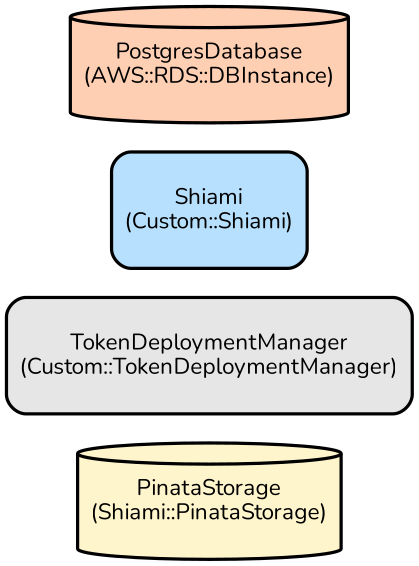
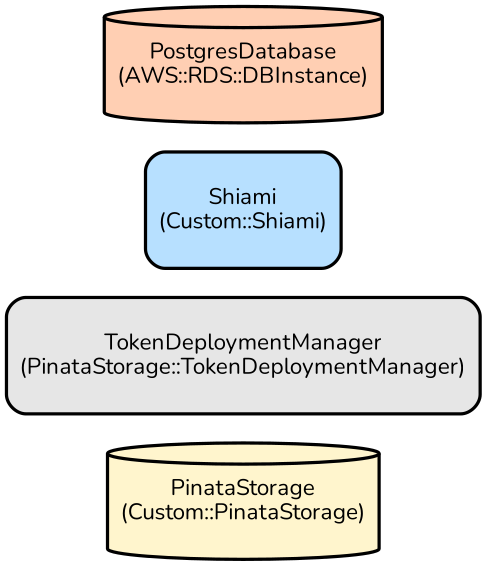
(209, 356) -> (243, 356)
(209, 501) -> (243, 501)
